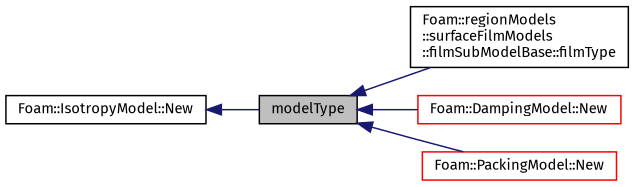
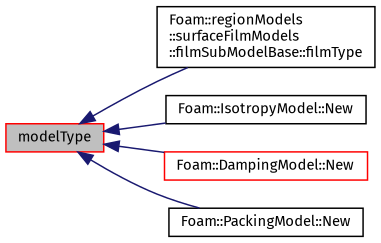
(240, 110) -> (142, 126)
(308, 110) -> (55, 138)
(519, 166) -> (266, 222)
